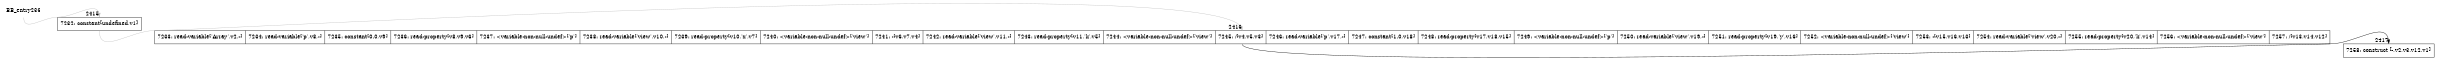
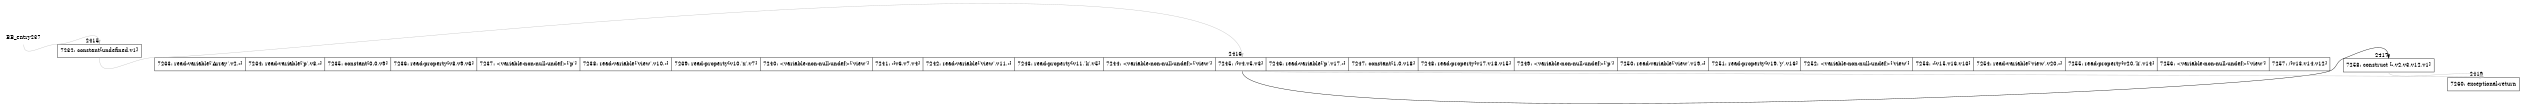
(24, 11) -> (24, 38)
none -> (2483, 84)
